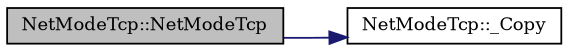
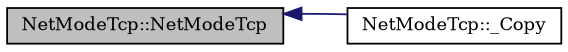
(306, 38) -> (324, 14)
